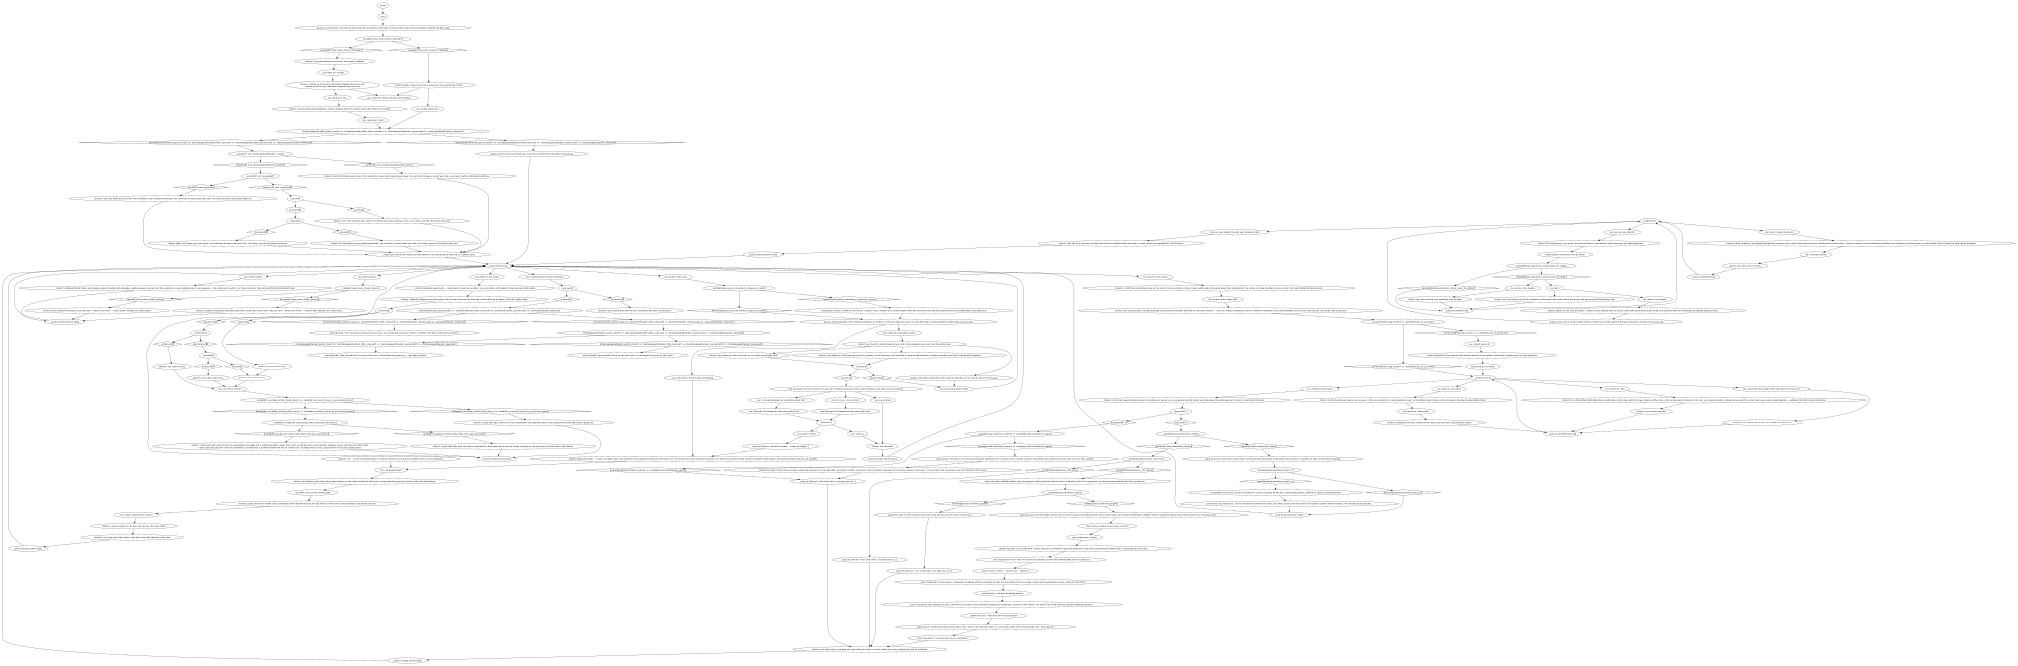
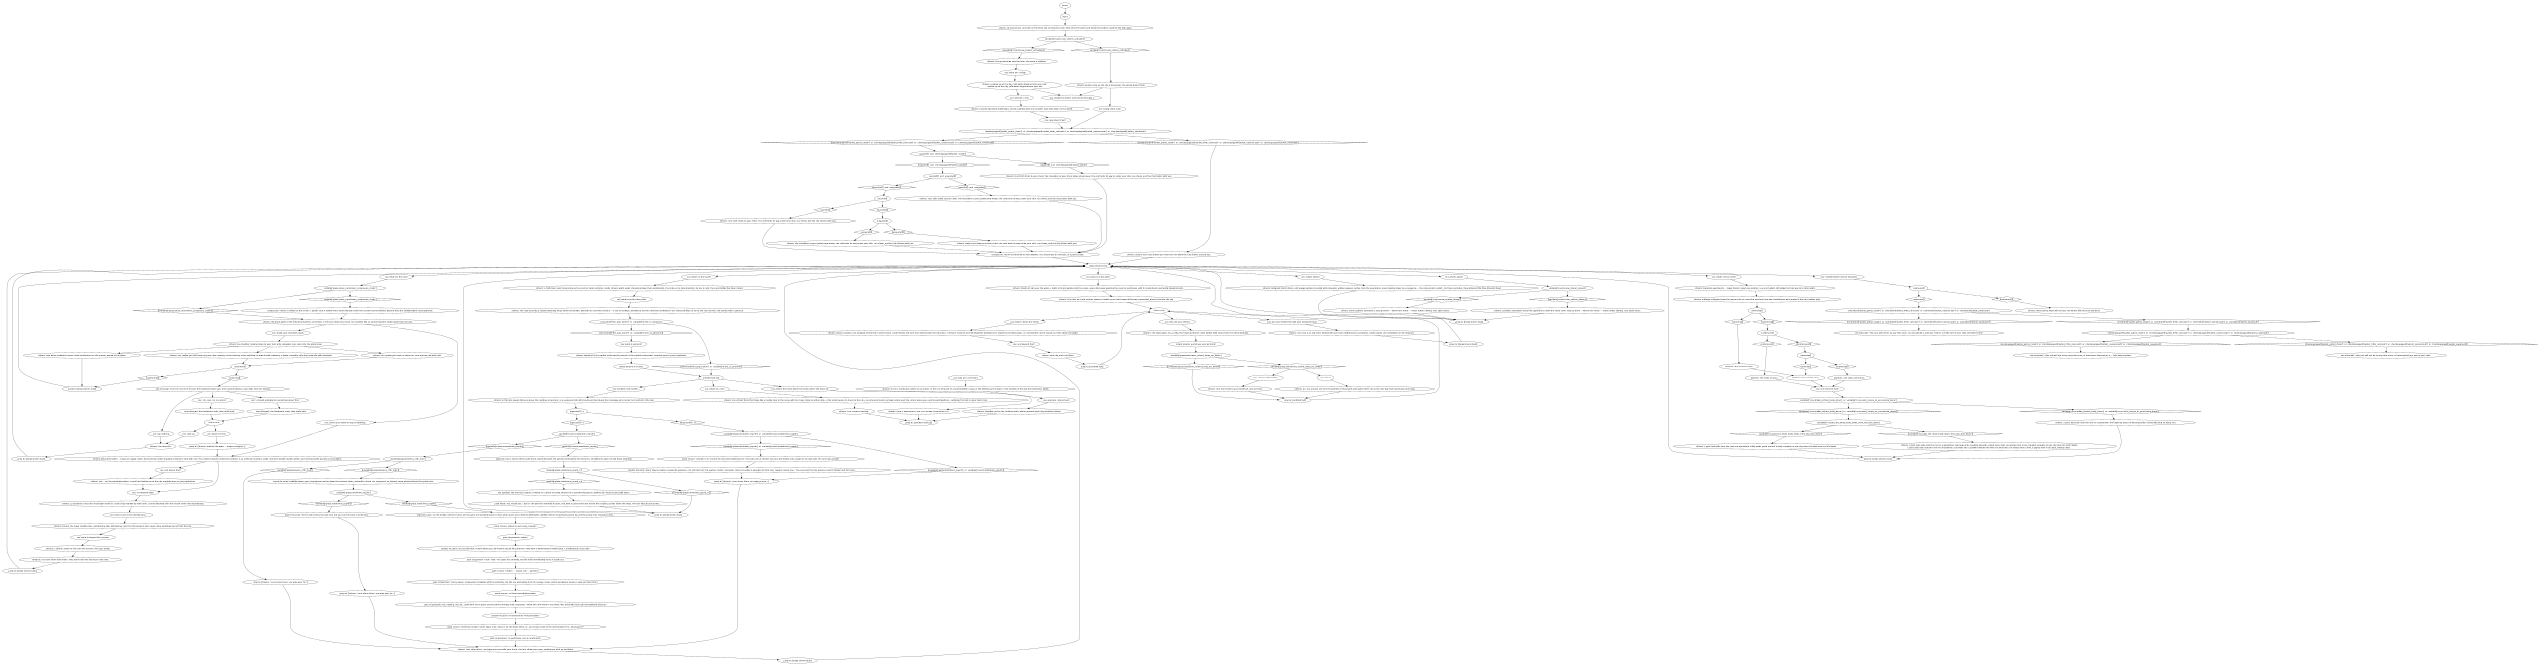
(295, 210) -> (882, 210)
(1602, 293) -> (1098, 271)
(1467, 383) -> none
(1517, 409) -> none
(1762, 423) -> (919, 411)
none -> (170, 470)
